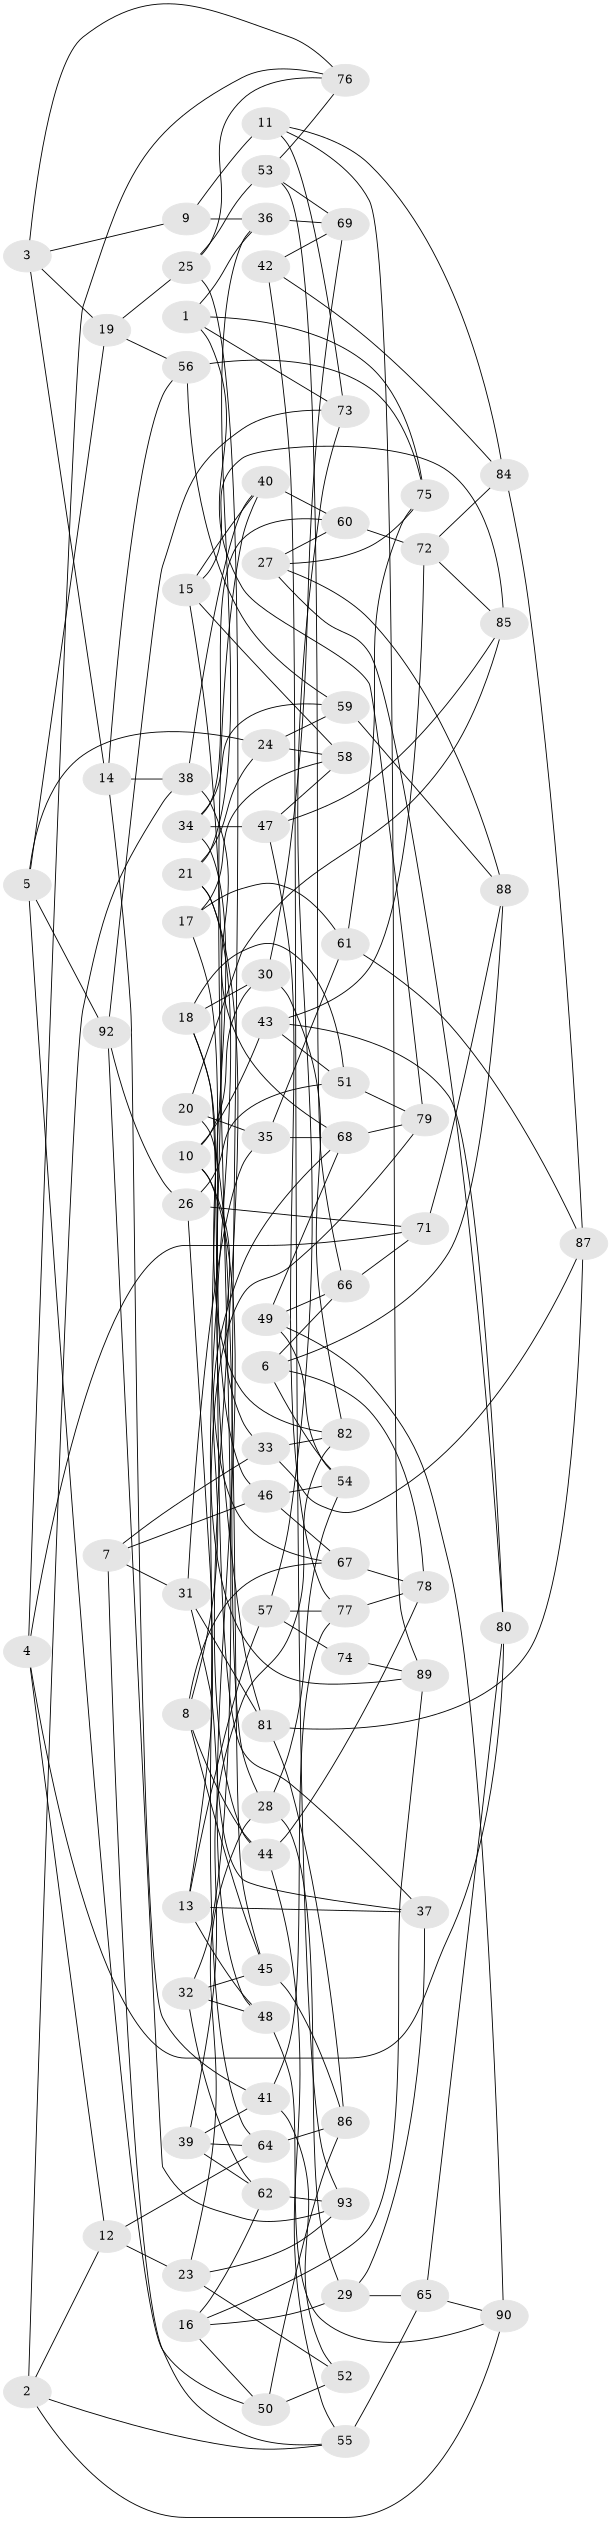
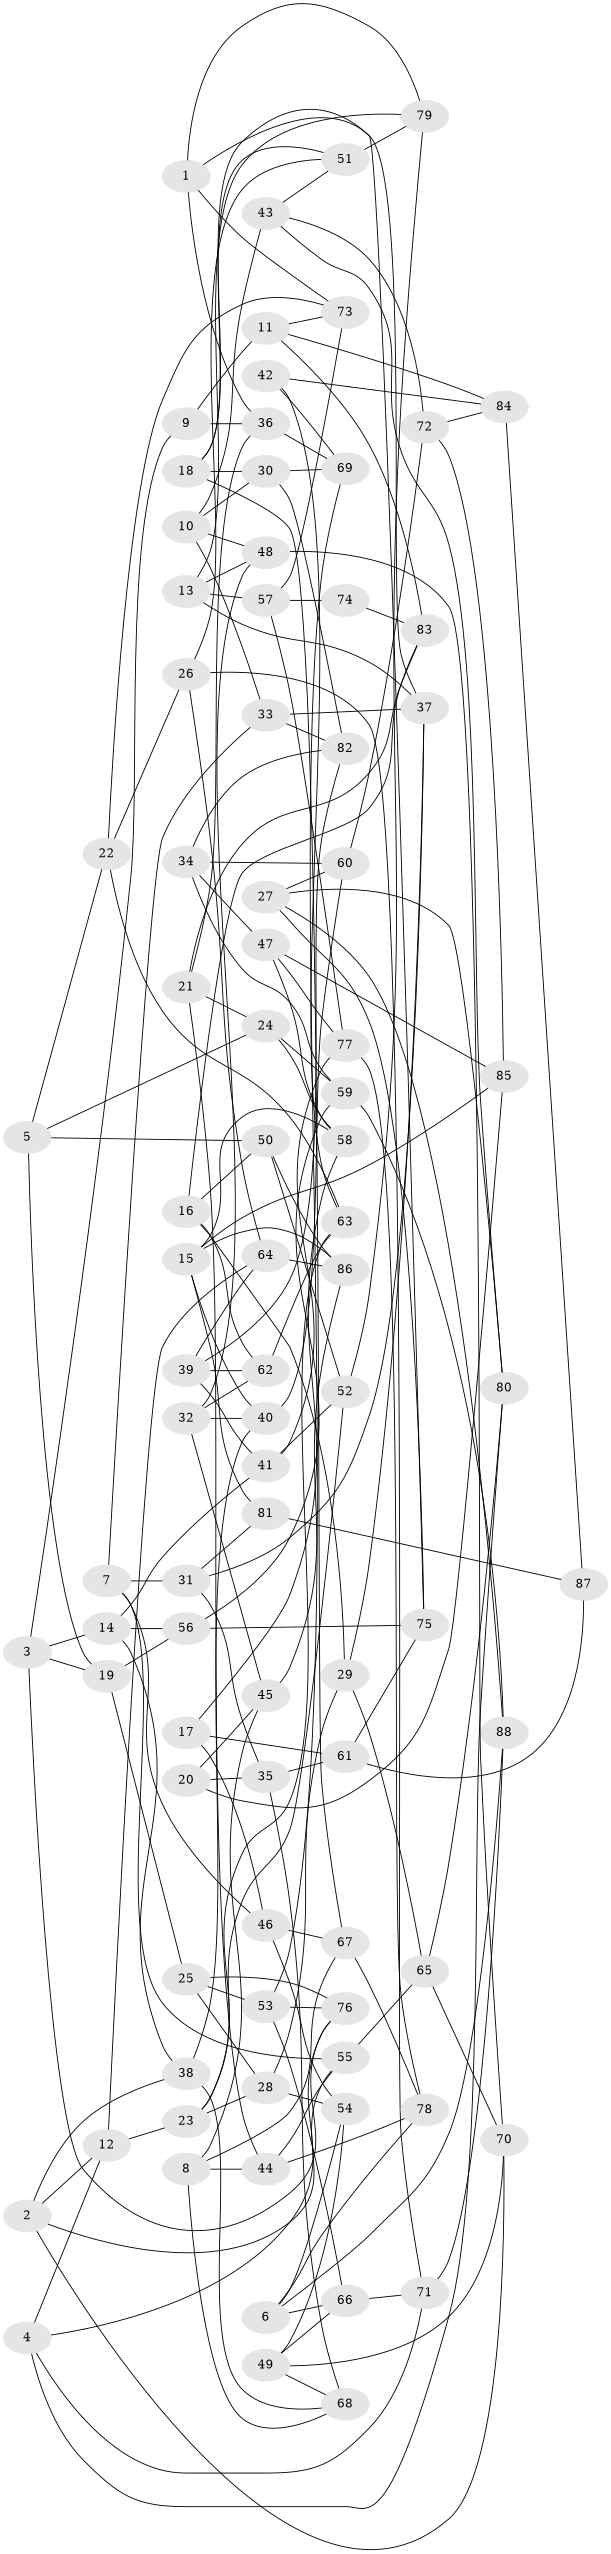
(107, 1033) -> (107, 854)
(385, 1129) -> (396, 880)
(456, 1441) -> (345, 712)
(425, 1676) -> (425, 630)
(319, 1921) -> (269, 1228)
(345, 2204) -> (345, 1222)
(504, 2316) -> (504, 2140)
